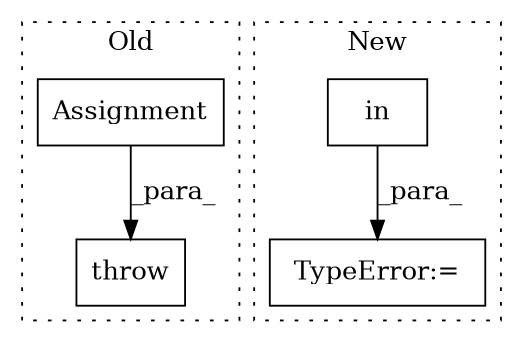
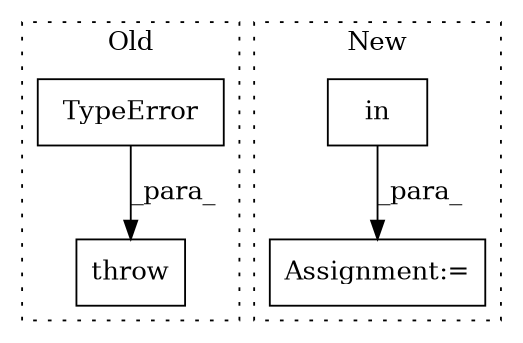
(131, 112) -> (131, 112)
(378, 273) -> (378, 273)
